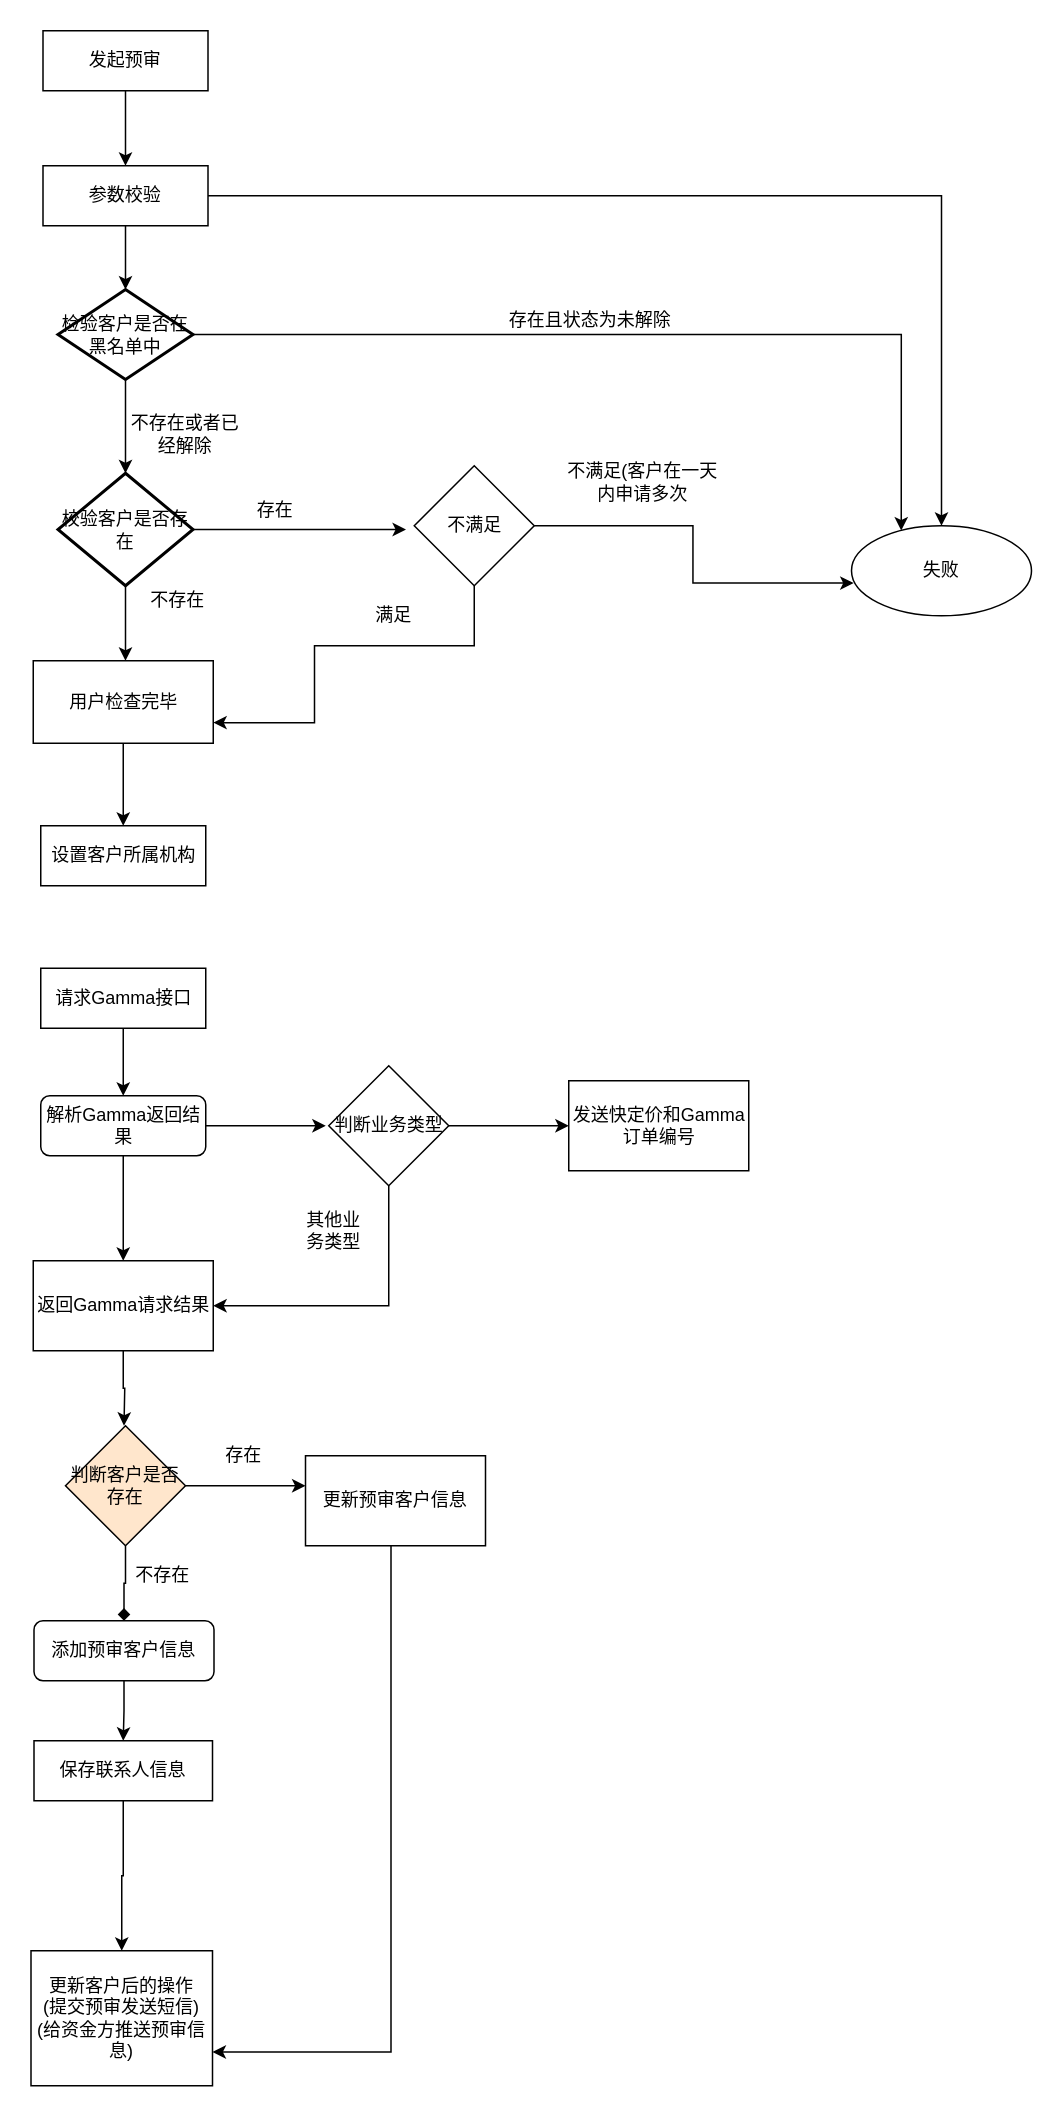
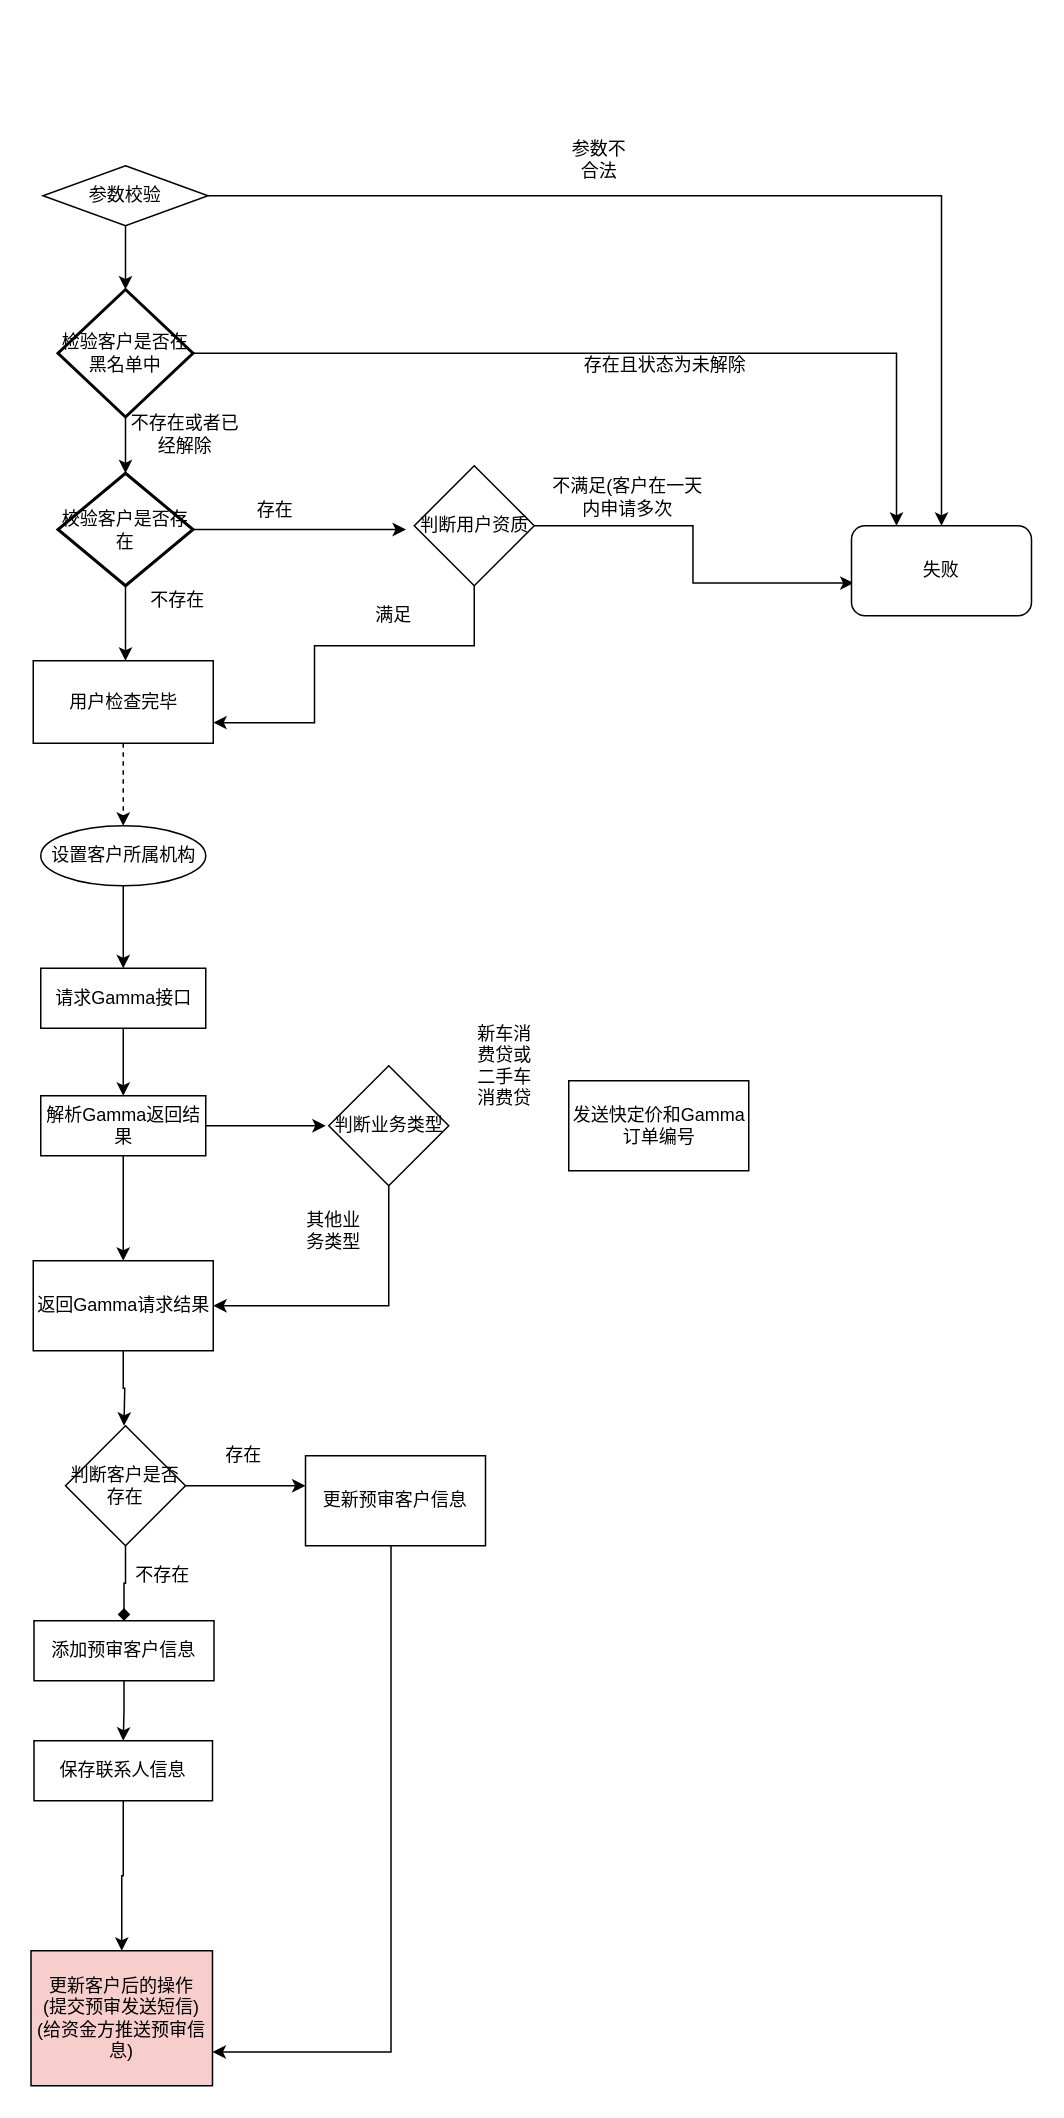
(125, 61) -> none
(125, 123) -> none
none -> (599, 160)
(125, 196) -> (125, 196)
(590, 320) -> (665, 365)
(125, 335) -> (125, 353)
(643, 482) -> (628, 497)
(475, 526) -> (475, 526)
(941, 571) -> (941, 571)
(123, 780) -> (123, 780)
(123, 856) -> (123, 856)
none -> (123, 922)
none -> (504, 1066)
(123, 1126) -> (123, 1126)
(504, 1126) -> none
(125, 1486) -> (125, 1486)
(124, 1651) -> (124, 1651)
(122, 2018) -> (122, 2018)
